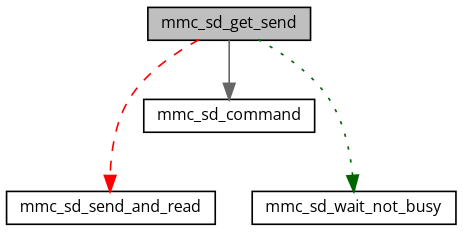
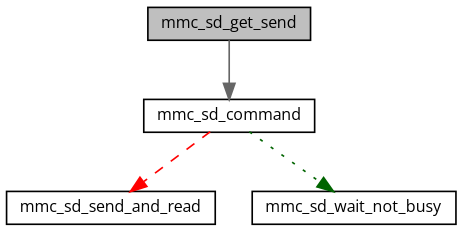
(133, 93) -> (177, 157)
(325, 94) -> (285, 157)
